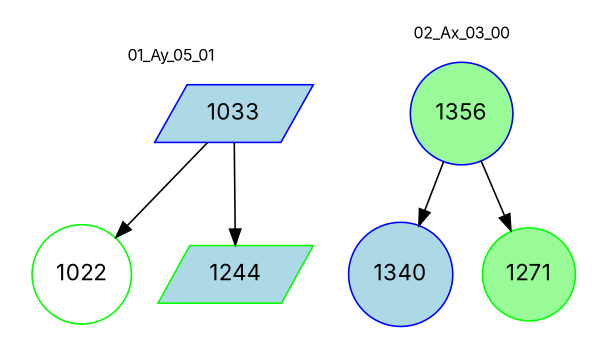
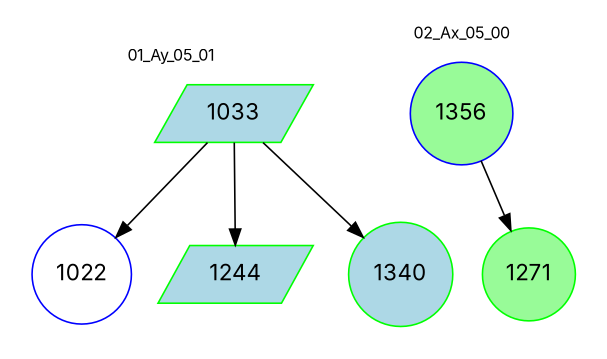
(462, 34) -> (462, 34)
(234, 114) -> (234, 114)
(434, 186) -> (307, 184)
(82, 274) -> (82, 274)
(401, 274) -> (401, 274)
